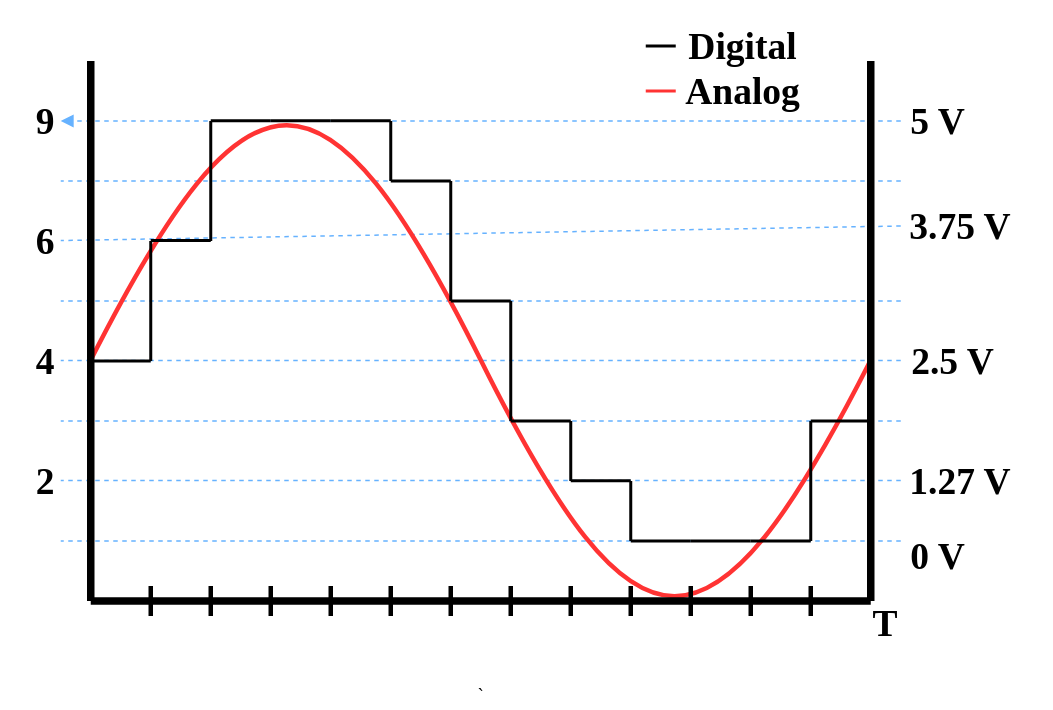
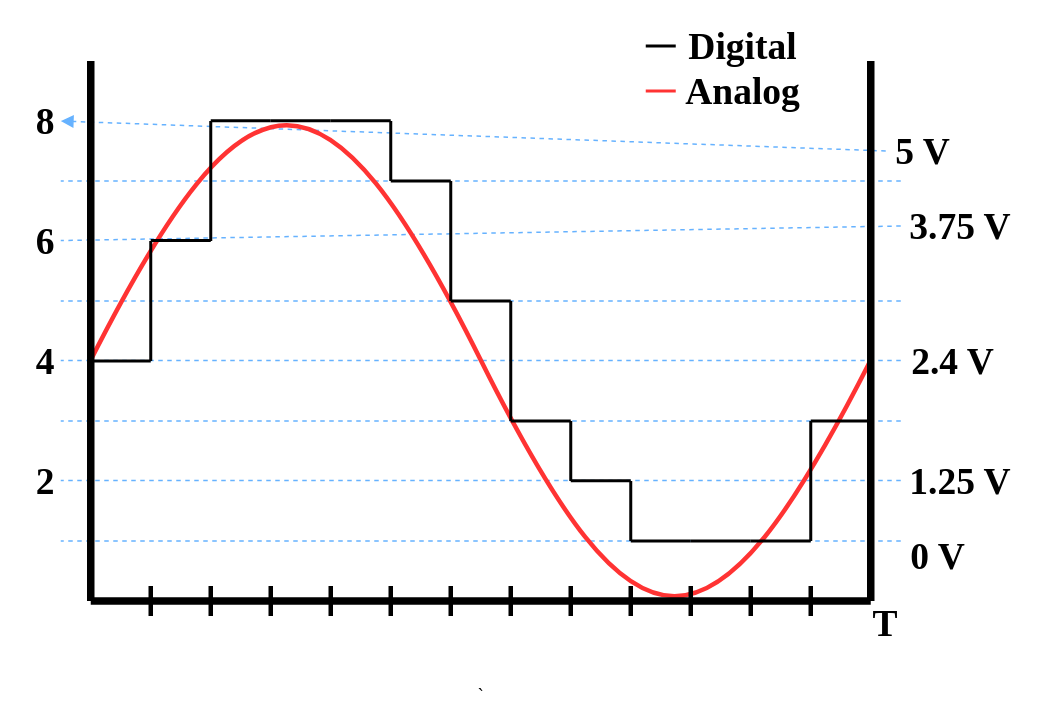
(46, 121) -> (46, 121)
(938, 121) -> (923, 151)
(953, 361) -> (953, 361)
(961, 481) -> (961, 481)
